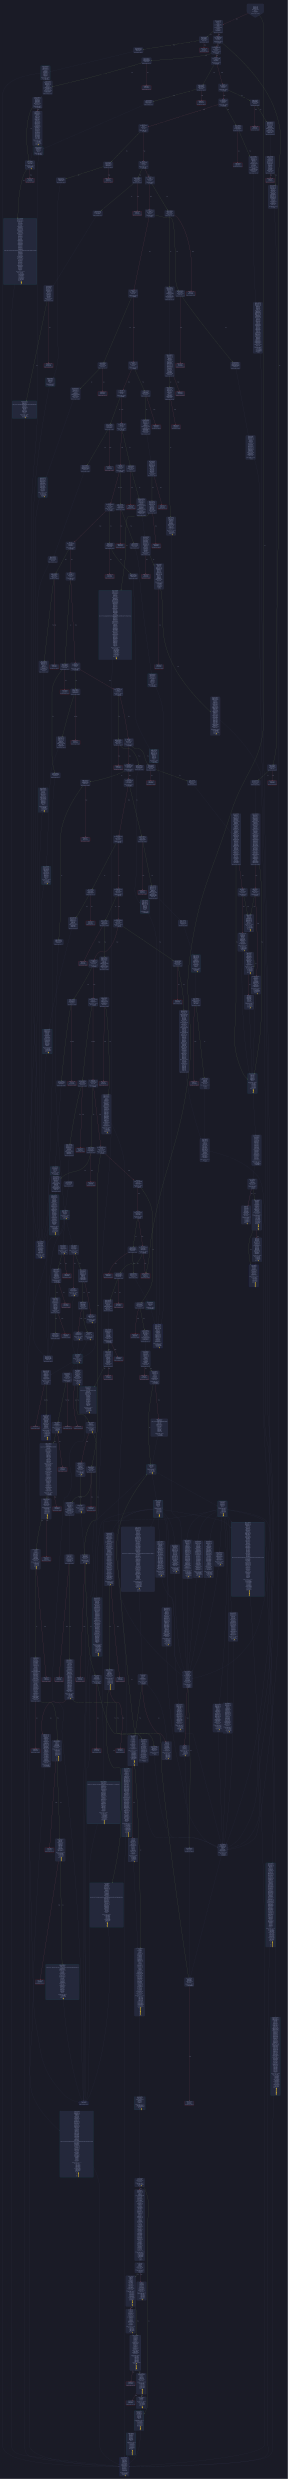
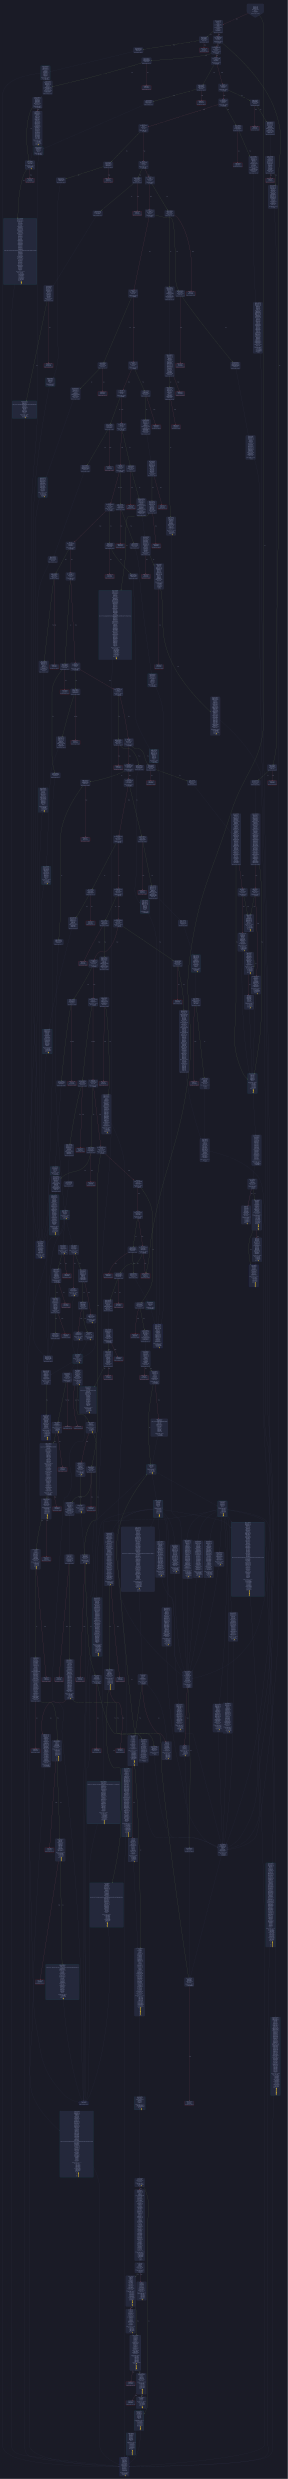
(35, 1428) -> none
